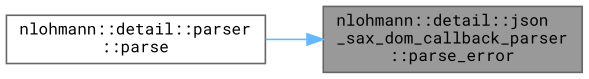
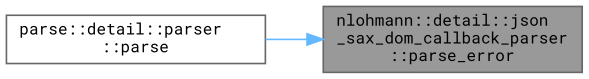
(136, 39) -> (136, 39)
